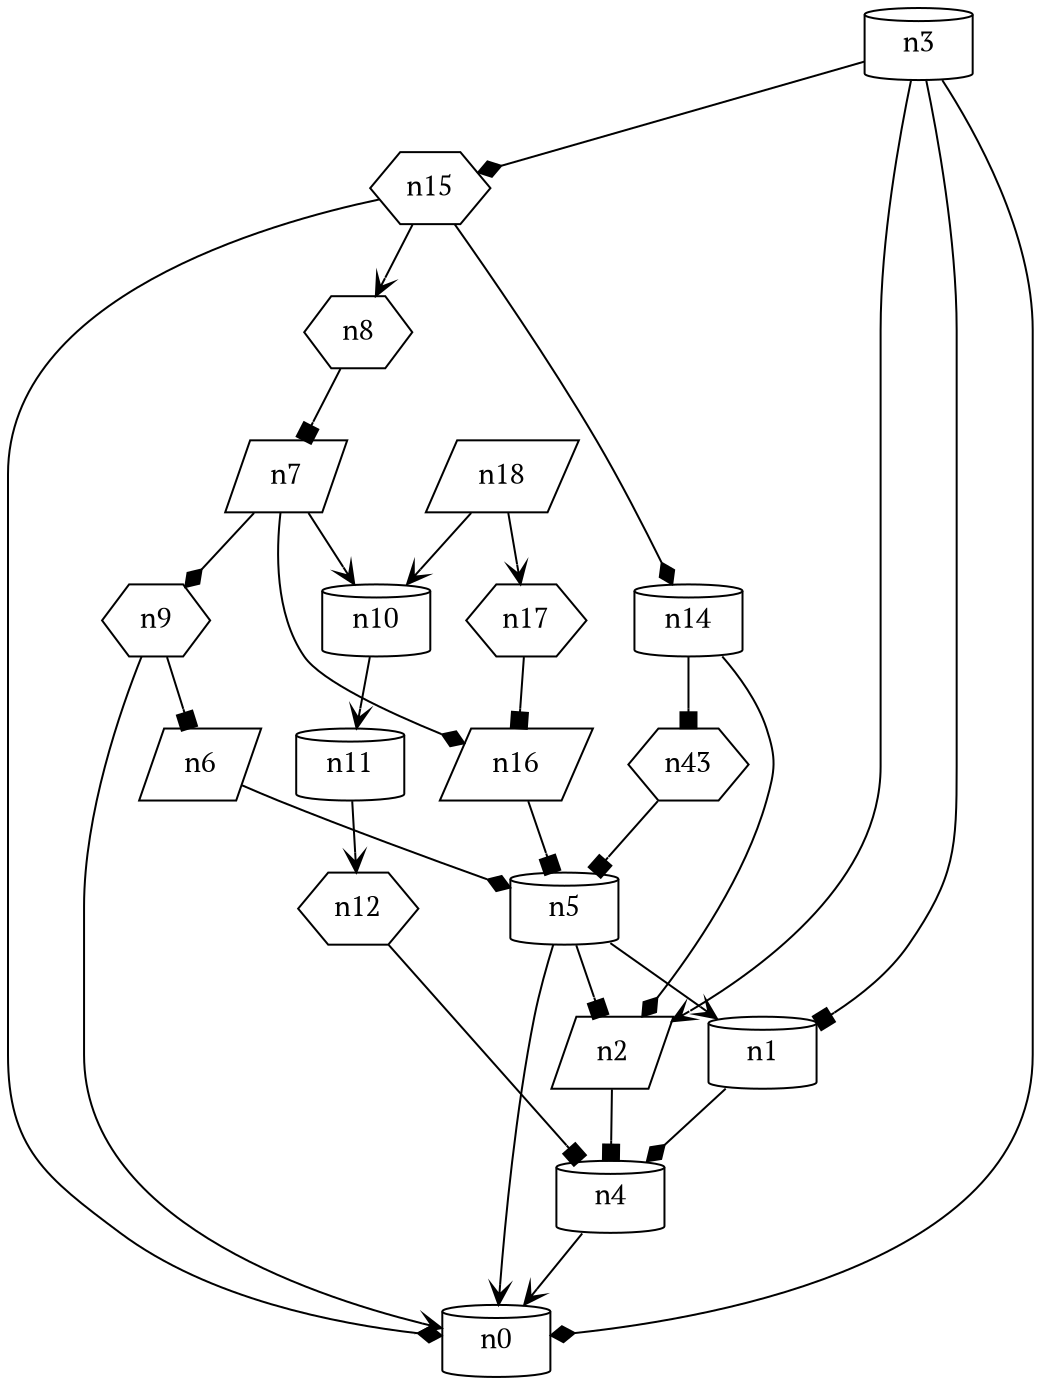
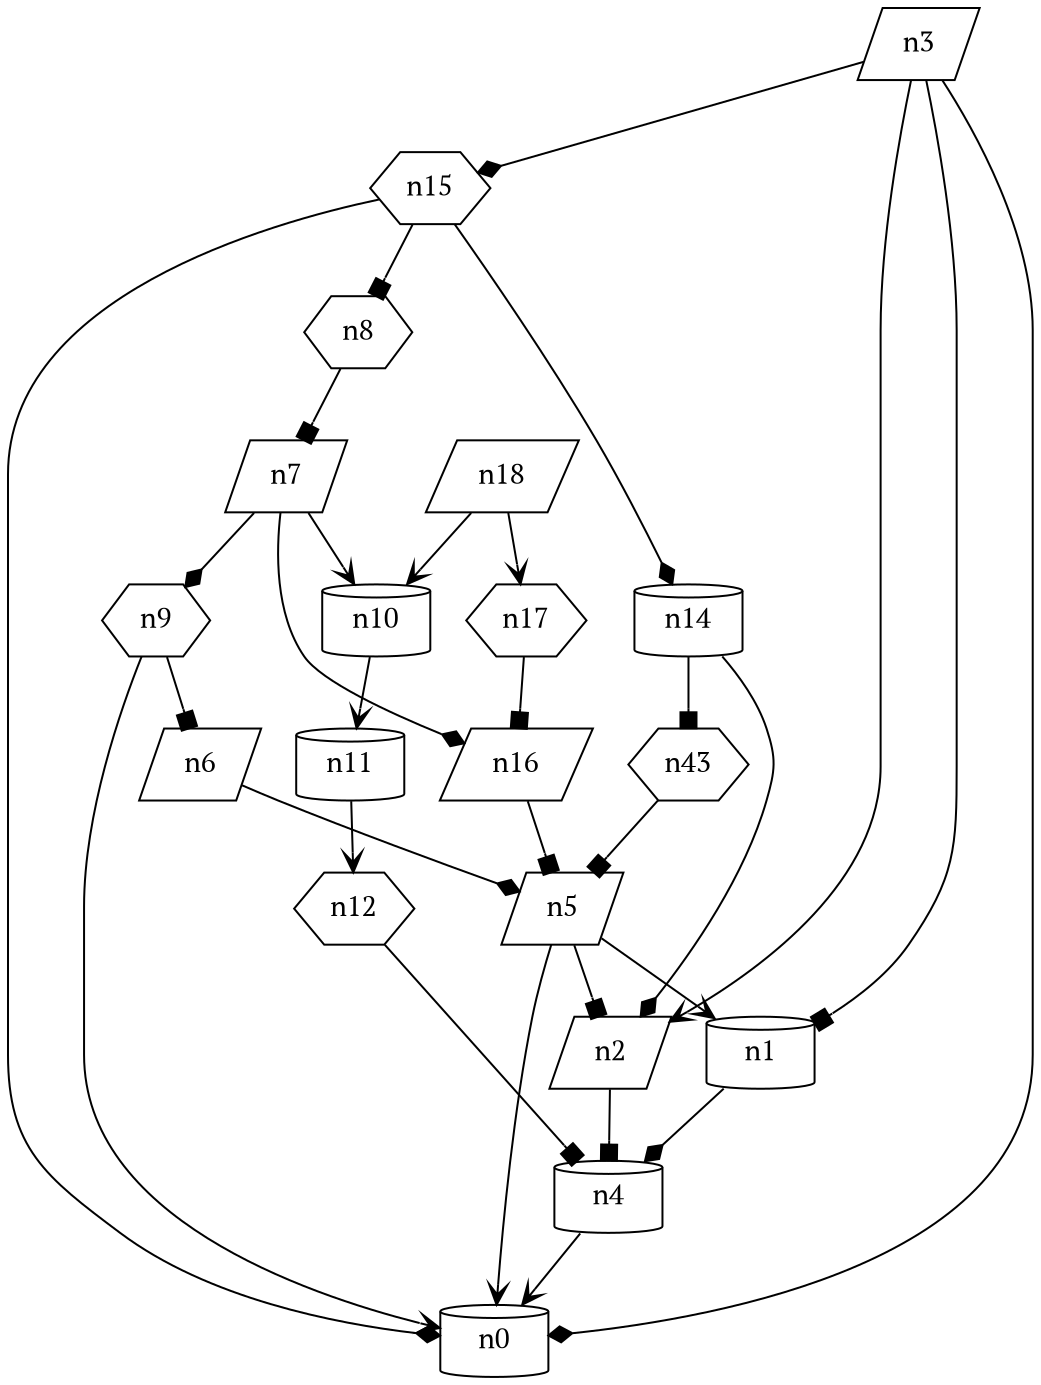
(919, 44) -> (919, 44)
(399, 251) -> (399, 251)
(564, 909) -> (562, 909)
